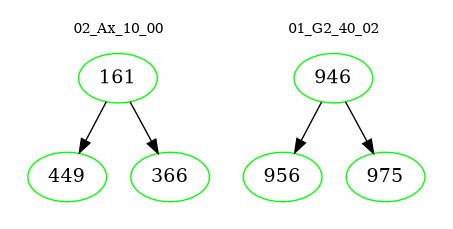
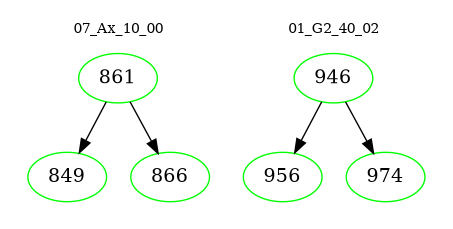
(119, 30) -> (119, 30)
(118, 78) -> (118, 78)
(67, 177) -> (67, 177)
(170, 177) -> (170, 177)
(386, 177) -> (386, 177)
